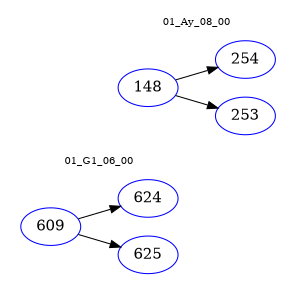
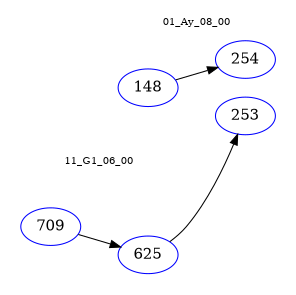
(192, 100) -> (207, 197)
(99, 161) -> (99, 161)
(148, 198) -> none
(51, 227) -> (51, 227)
